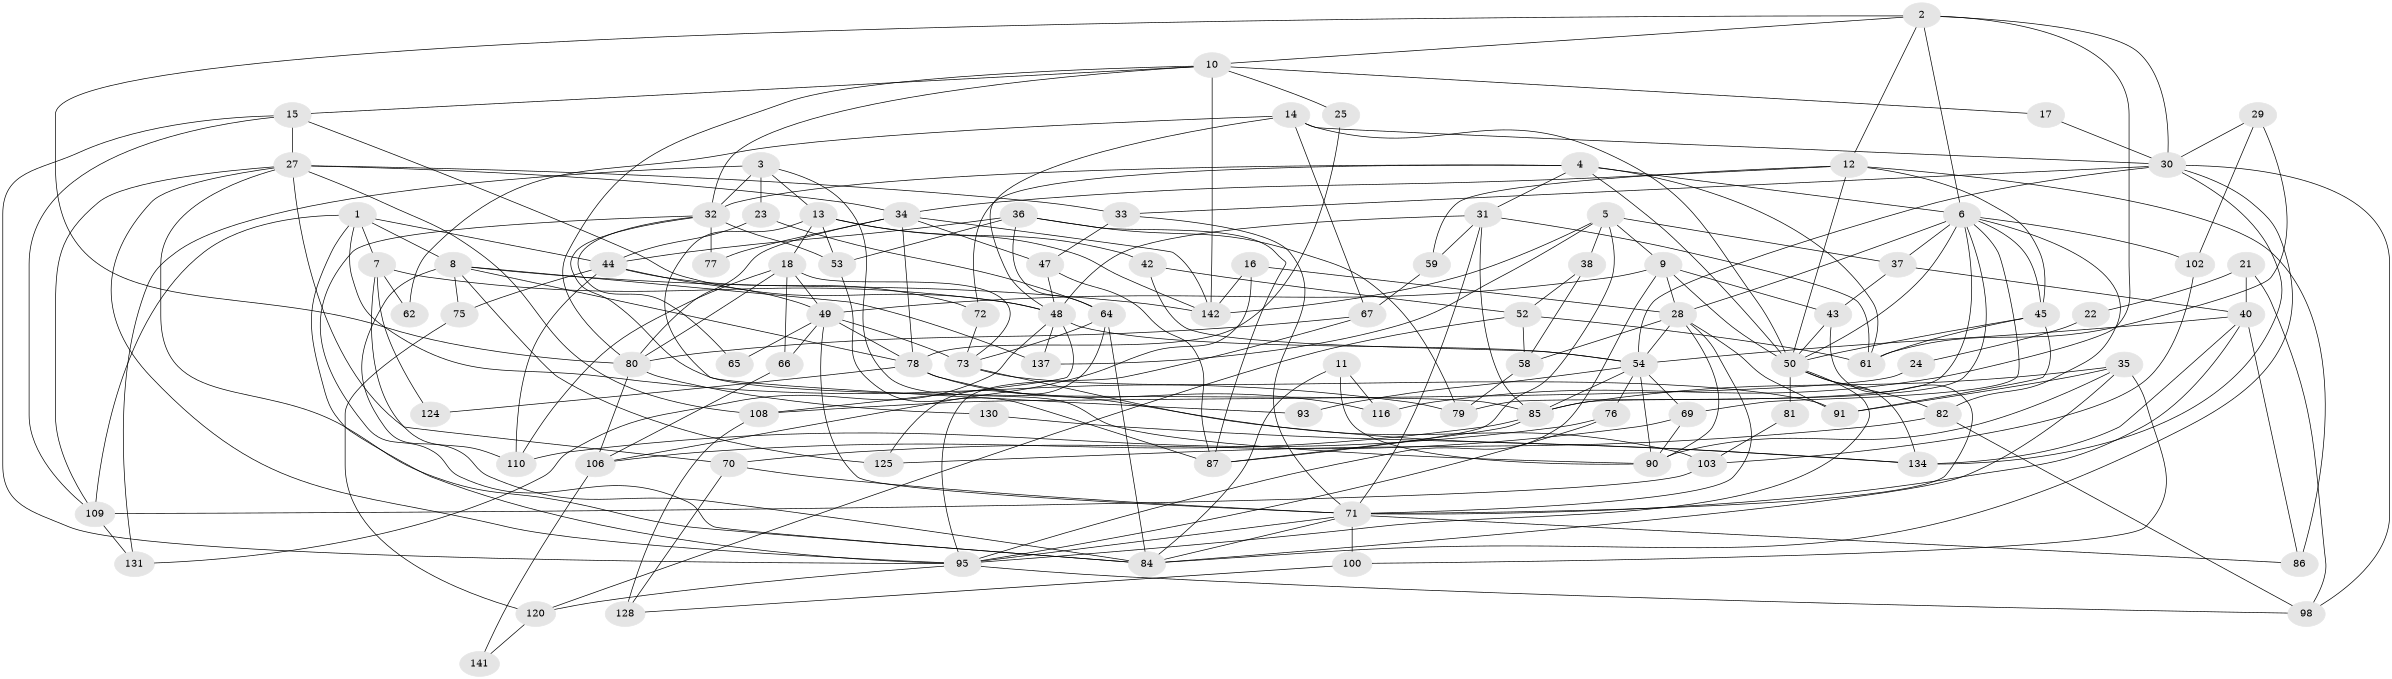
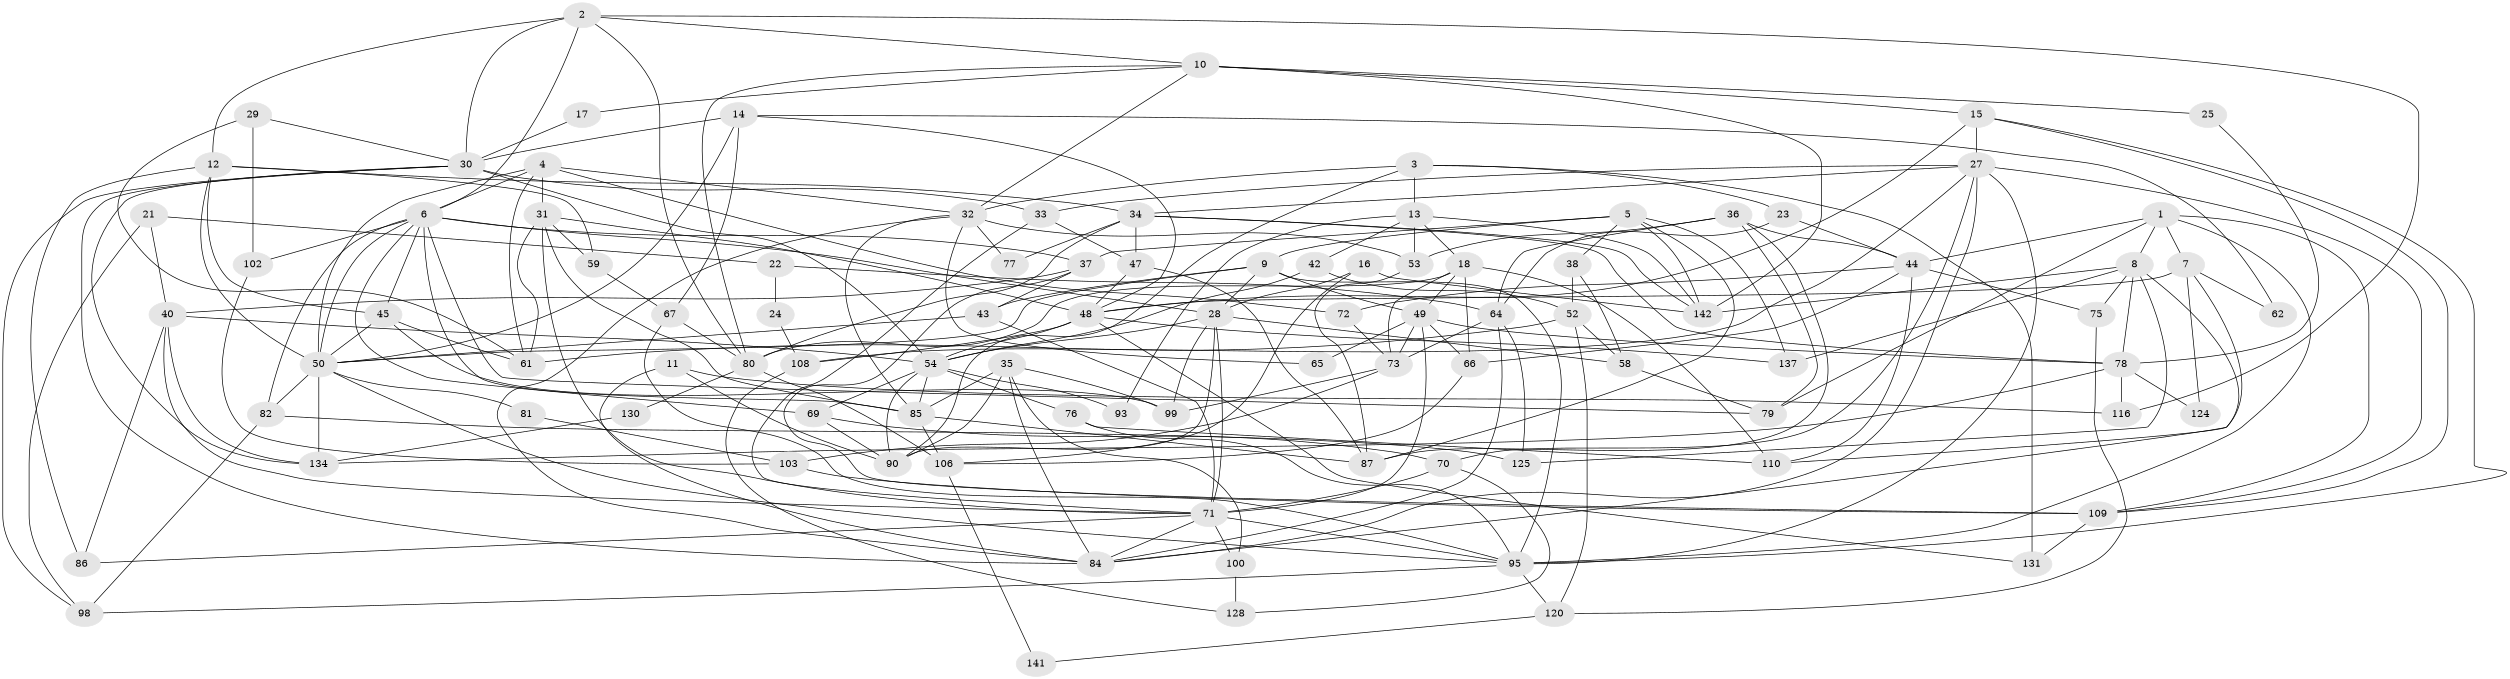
none -> (1103, 282)
(719, 286) -> (1699, 339)
(1840, 414) -> (1171, 414)
none -> (1249, 499)
